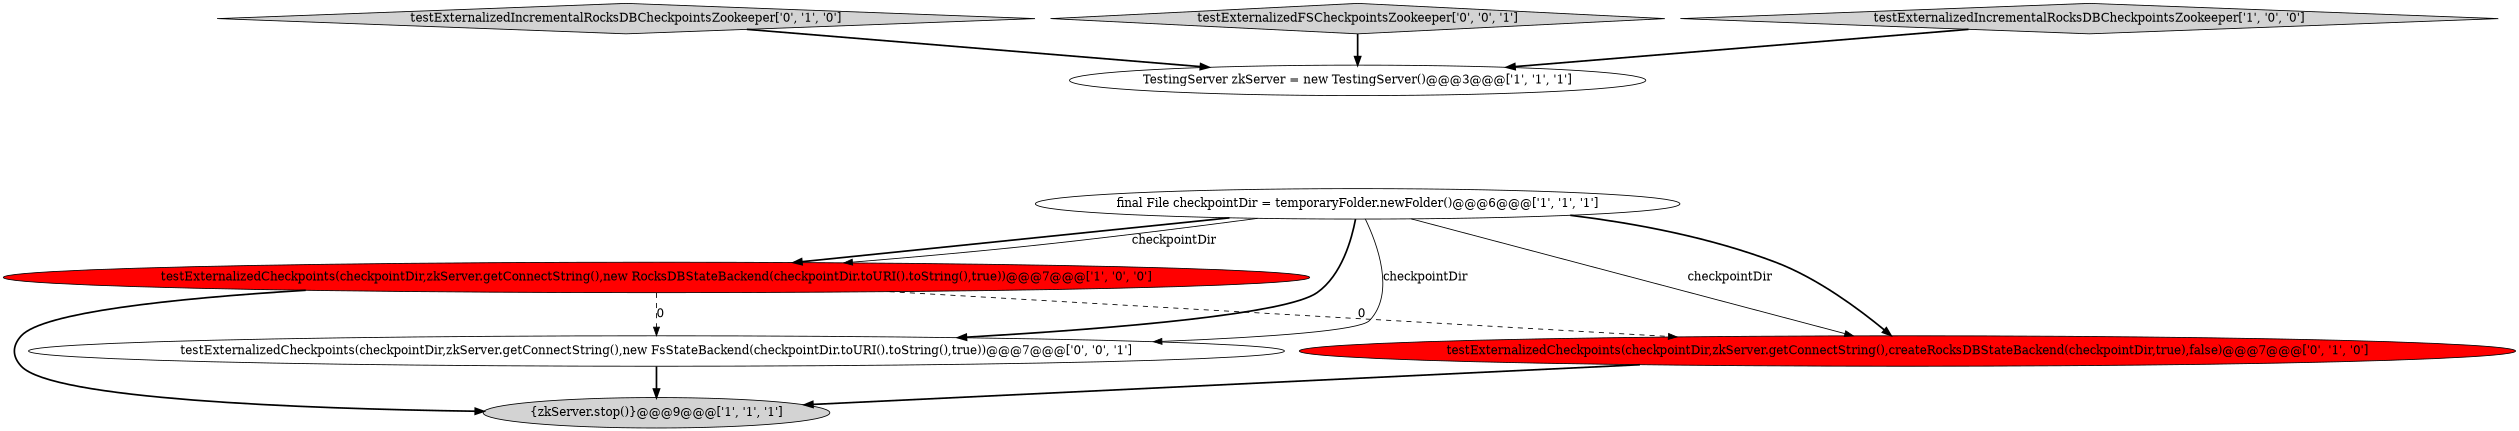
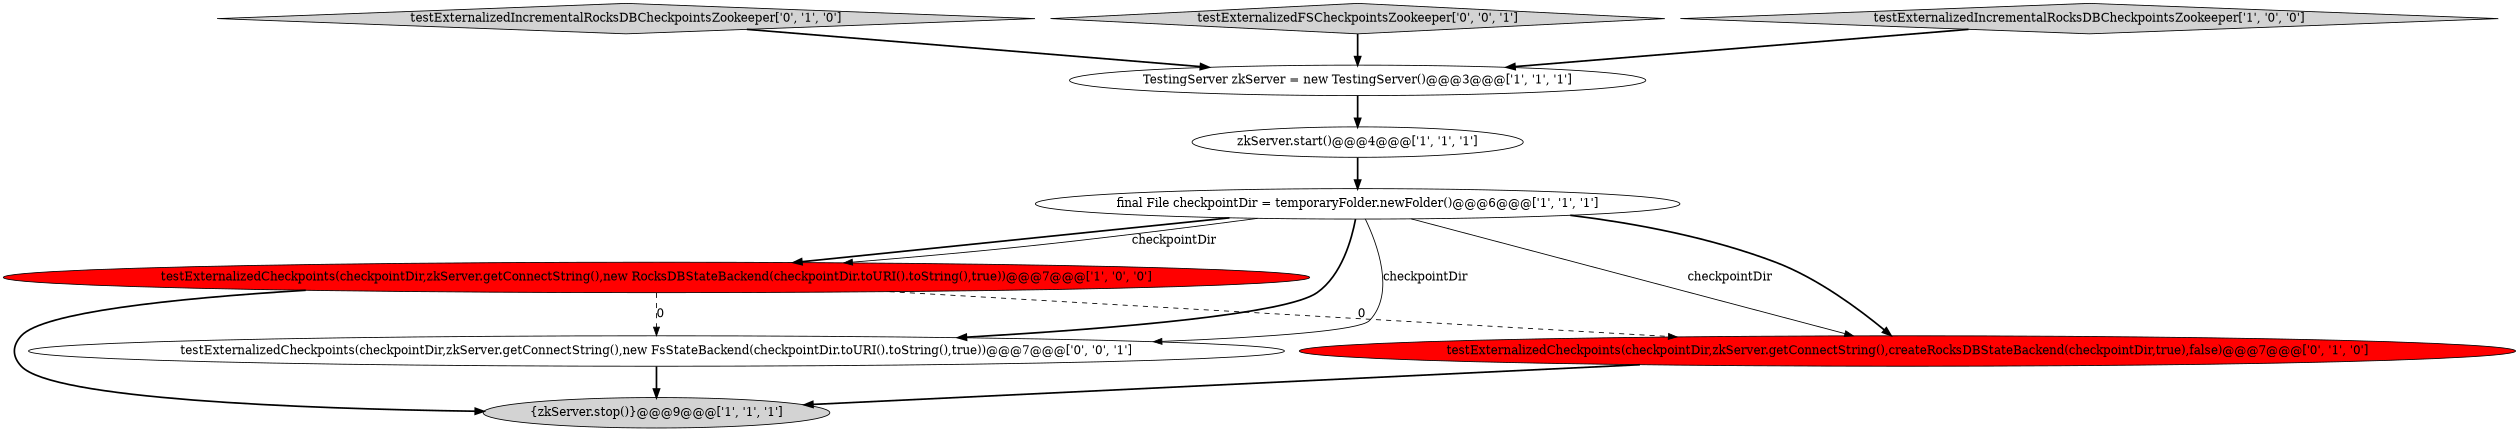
none -> (1358, 142)
